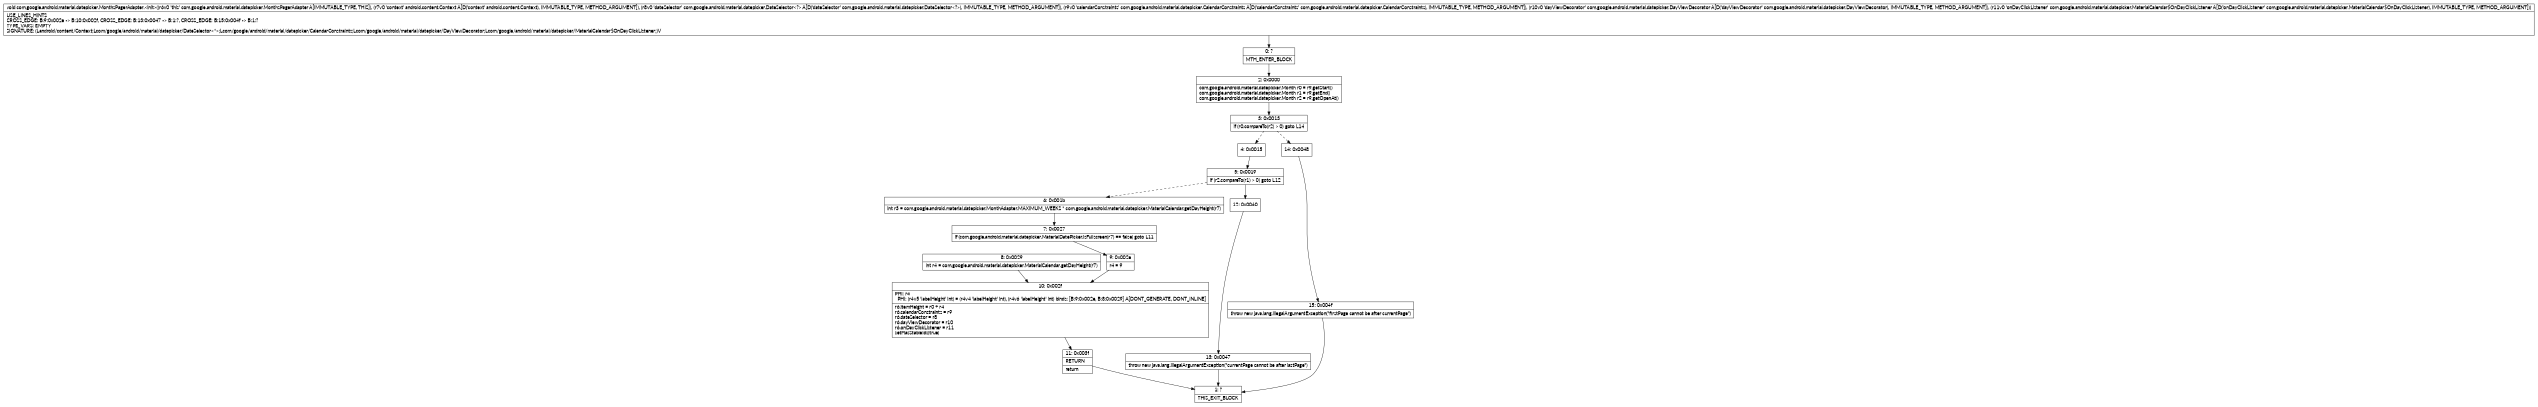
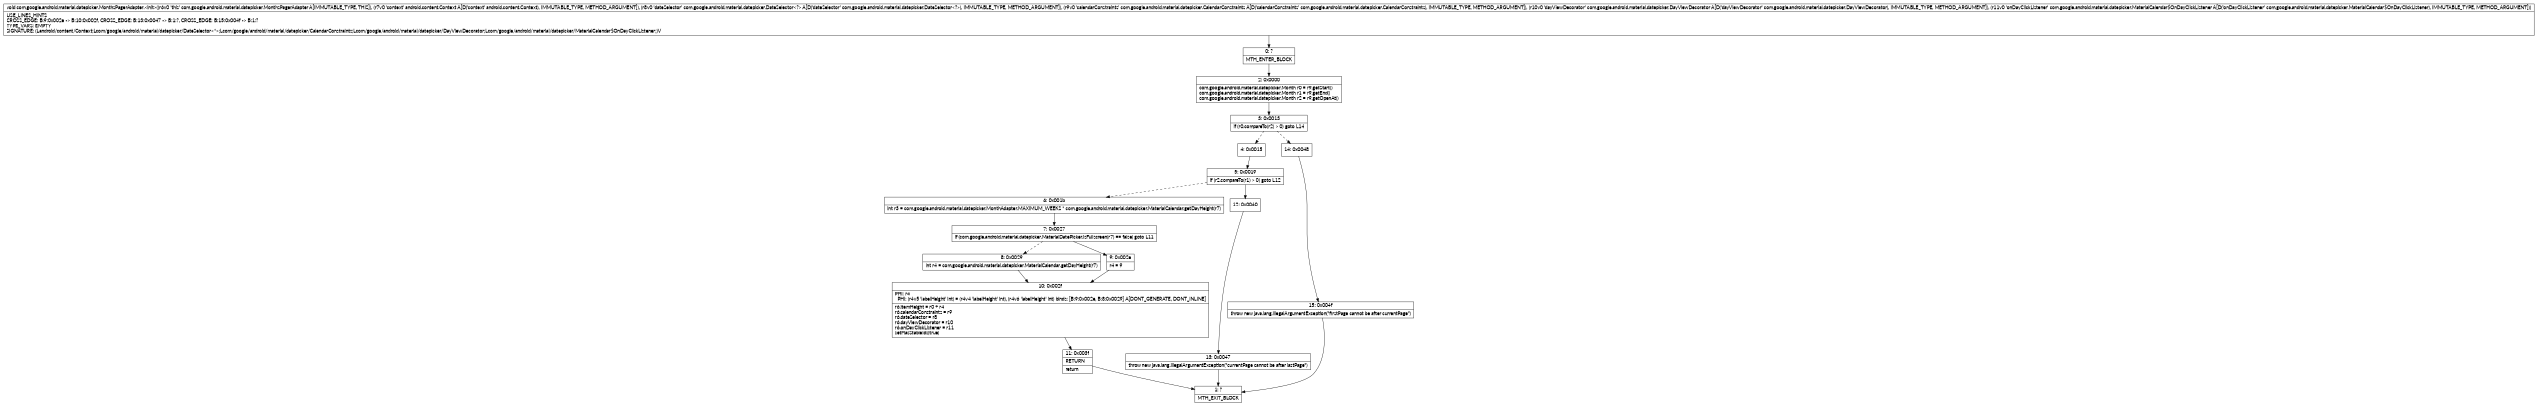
none -> (1034, 247)
(1218, 398) -> (1218, 398)
